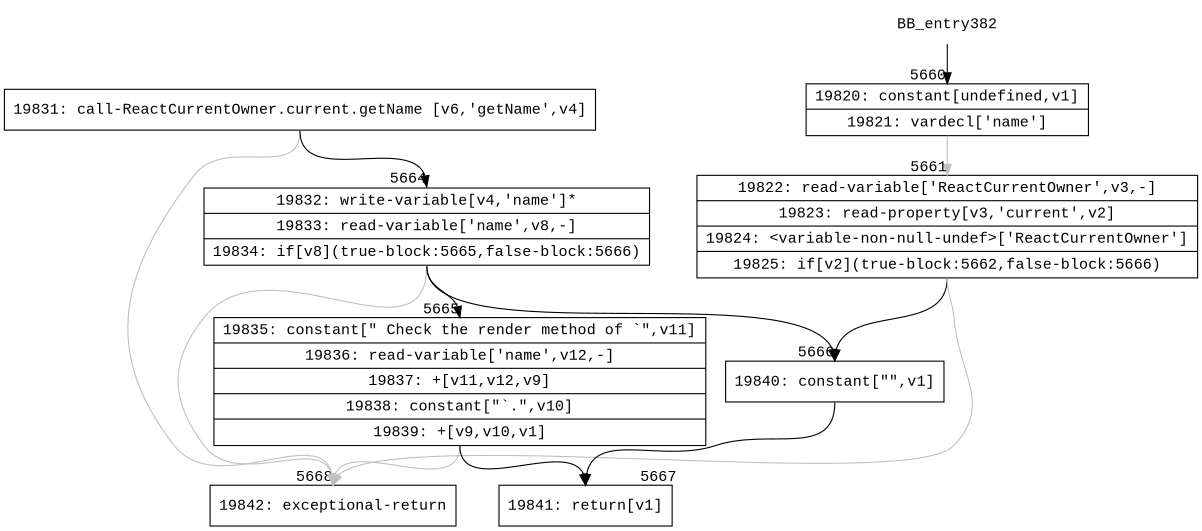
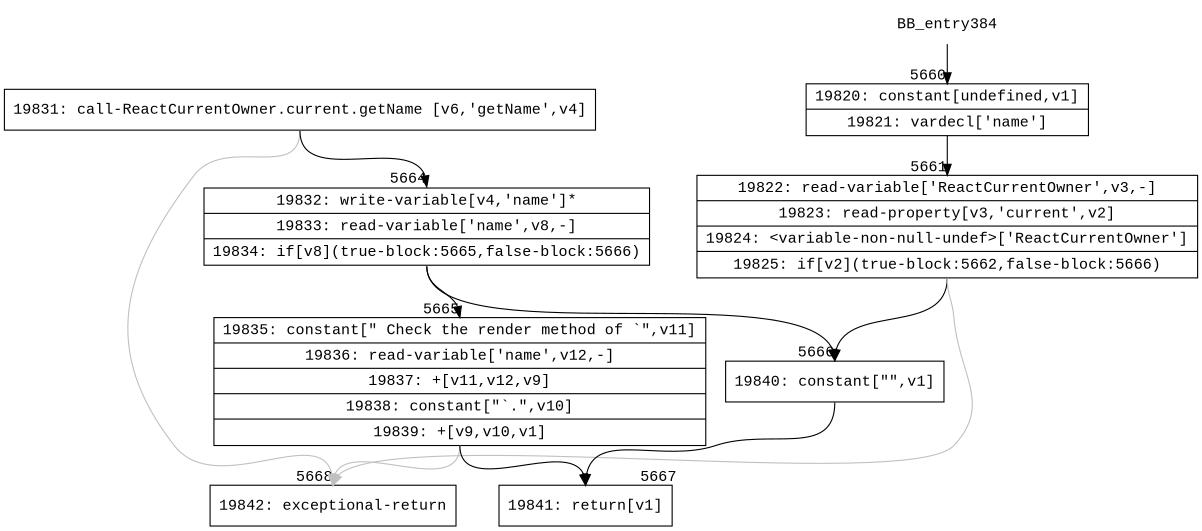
(947, 24) -> (947, 24)
(947, 150) -> (947, 150)
(197, 327) -> none
